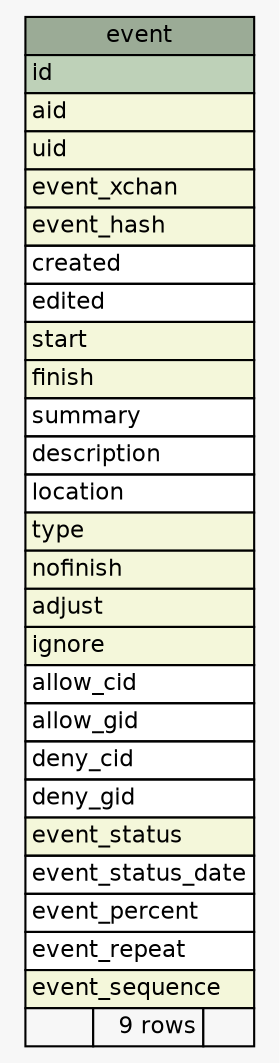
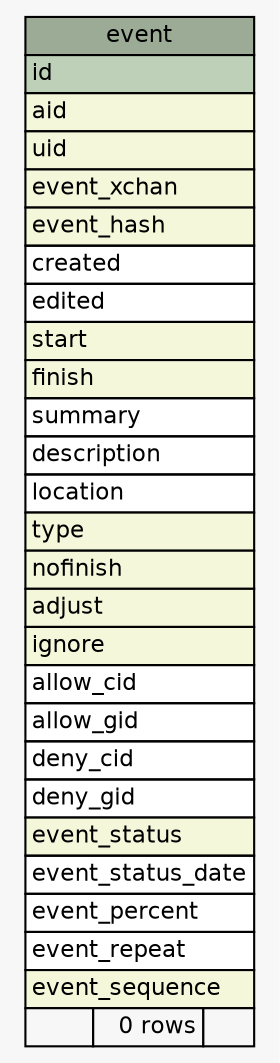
(158, 1026) -> (158, 1026)
